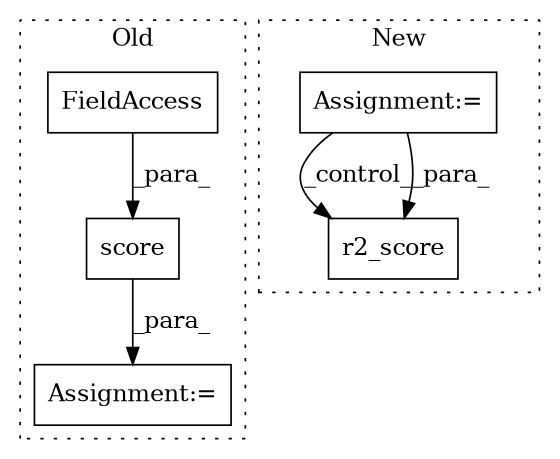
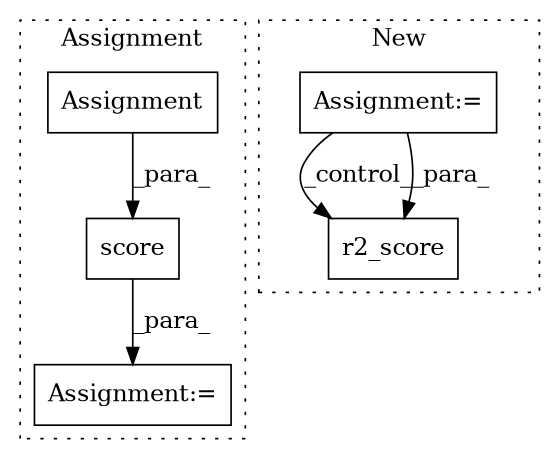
(133, 39) -> (133, 39)
(133, 103) -> (133, 103)
